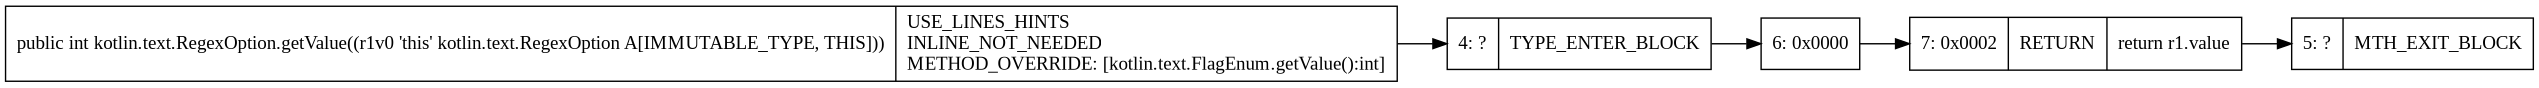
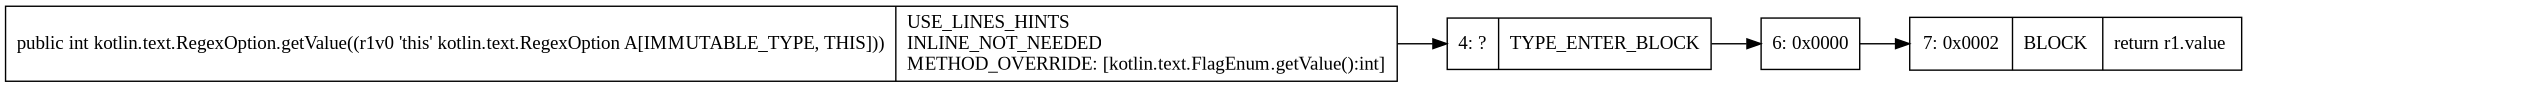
(2058, 43) -> (2056, 43)
(2412, 44) -> none
